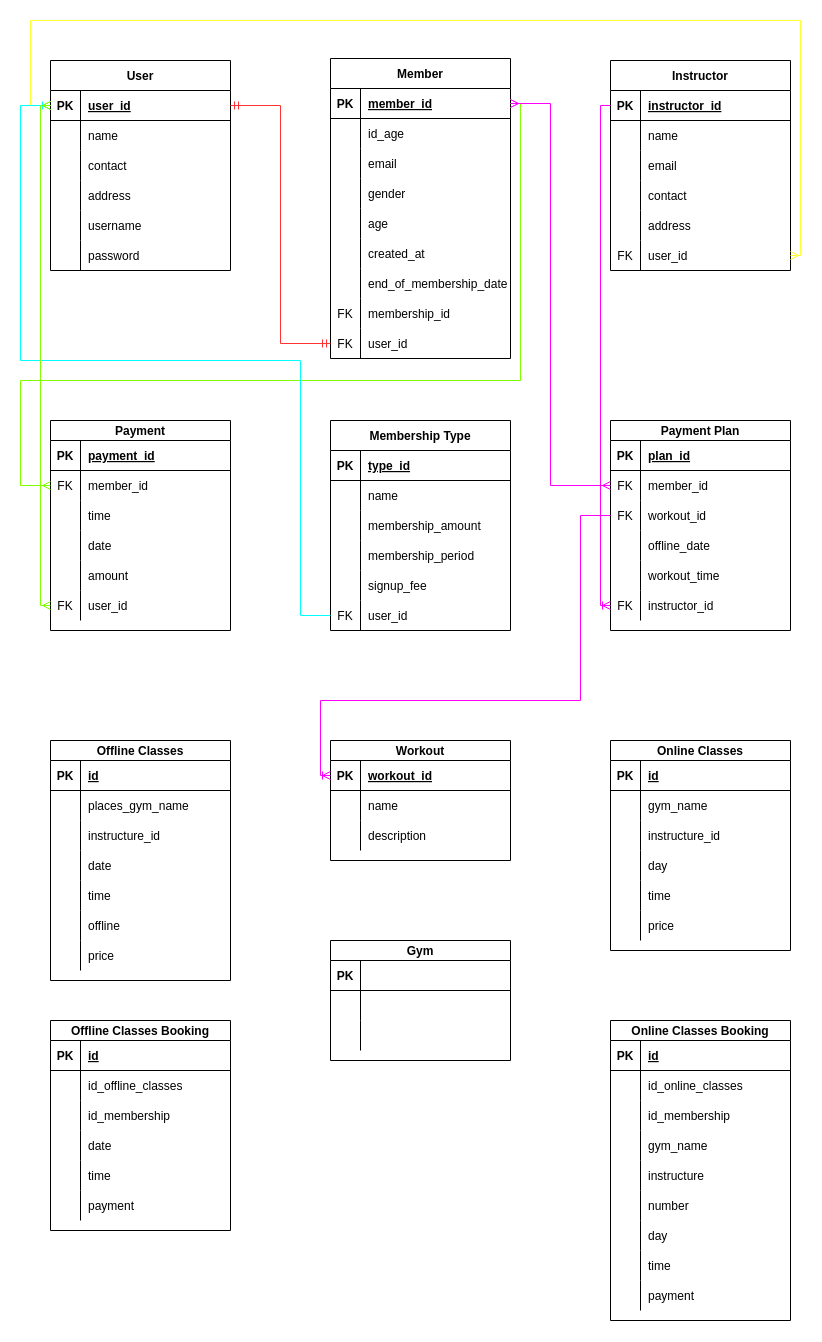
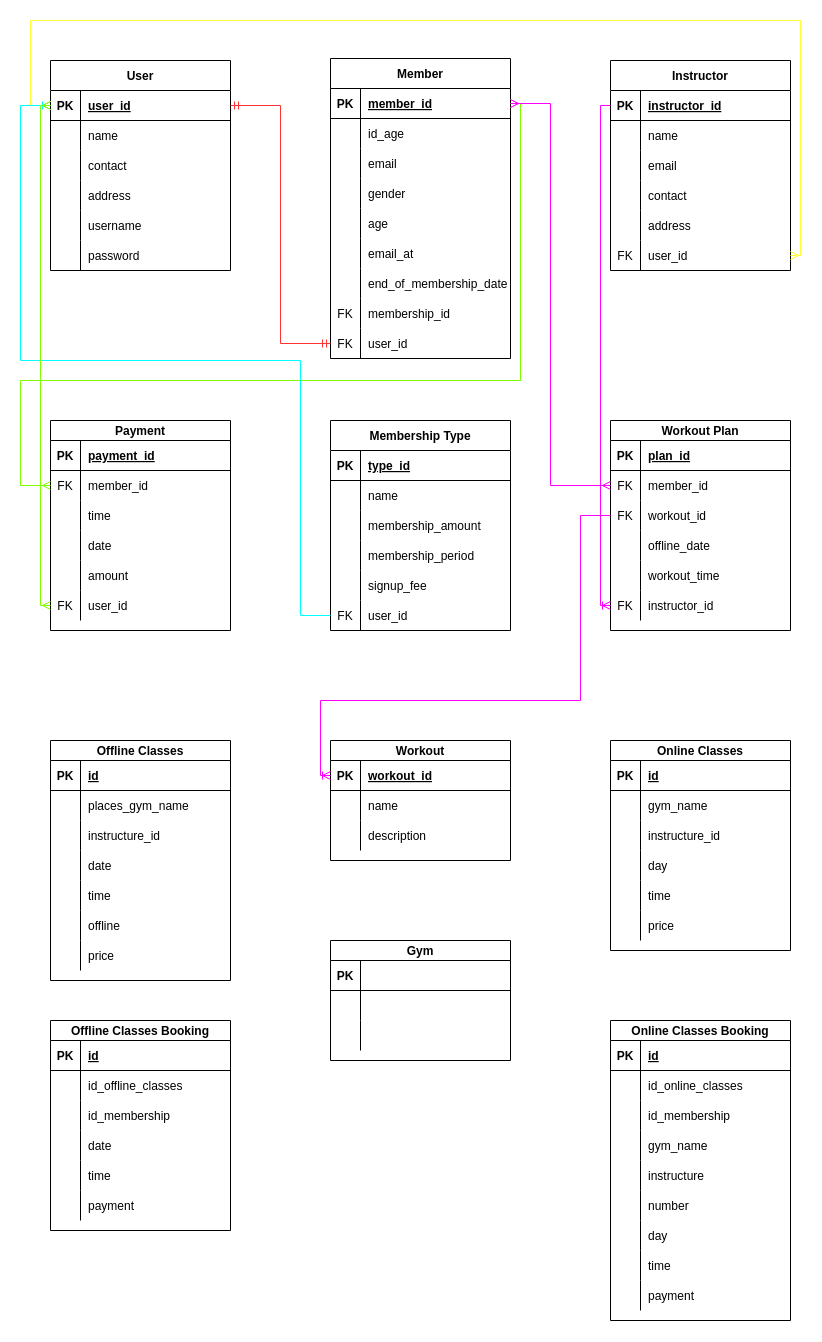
(402, 254) -> (392, 254)
(700, 431) -> (700, 431)
